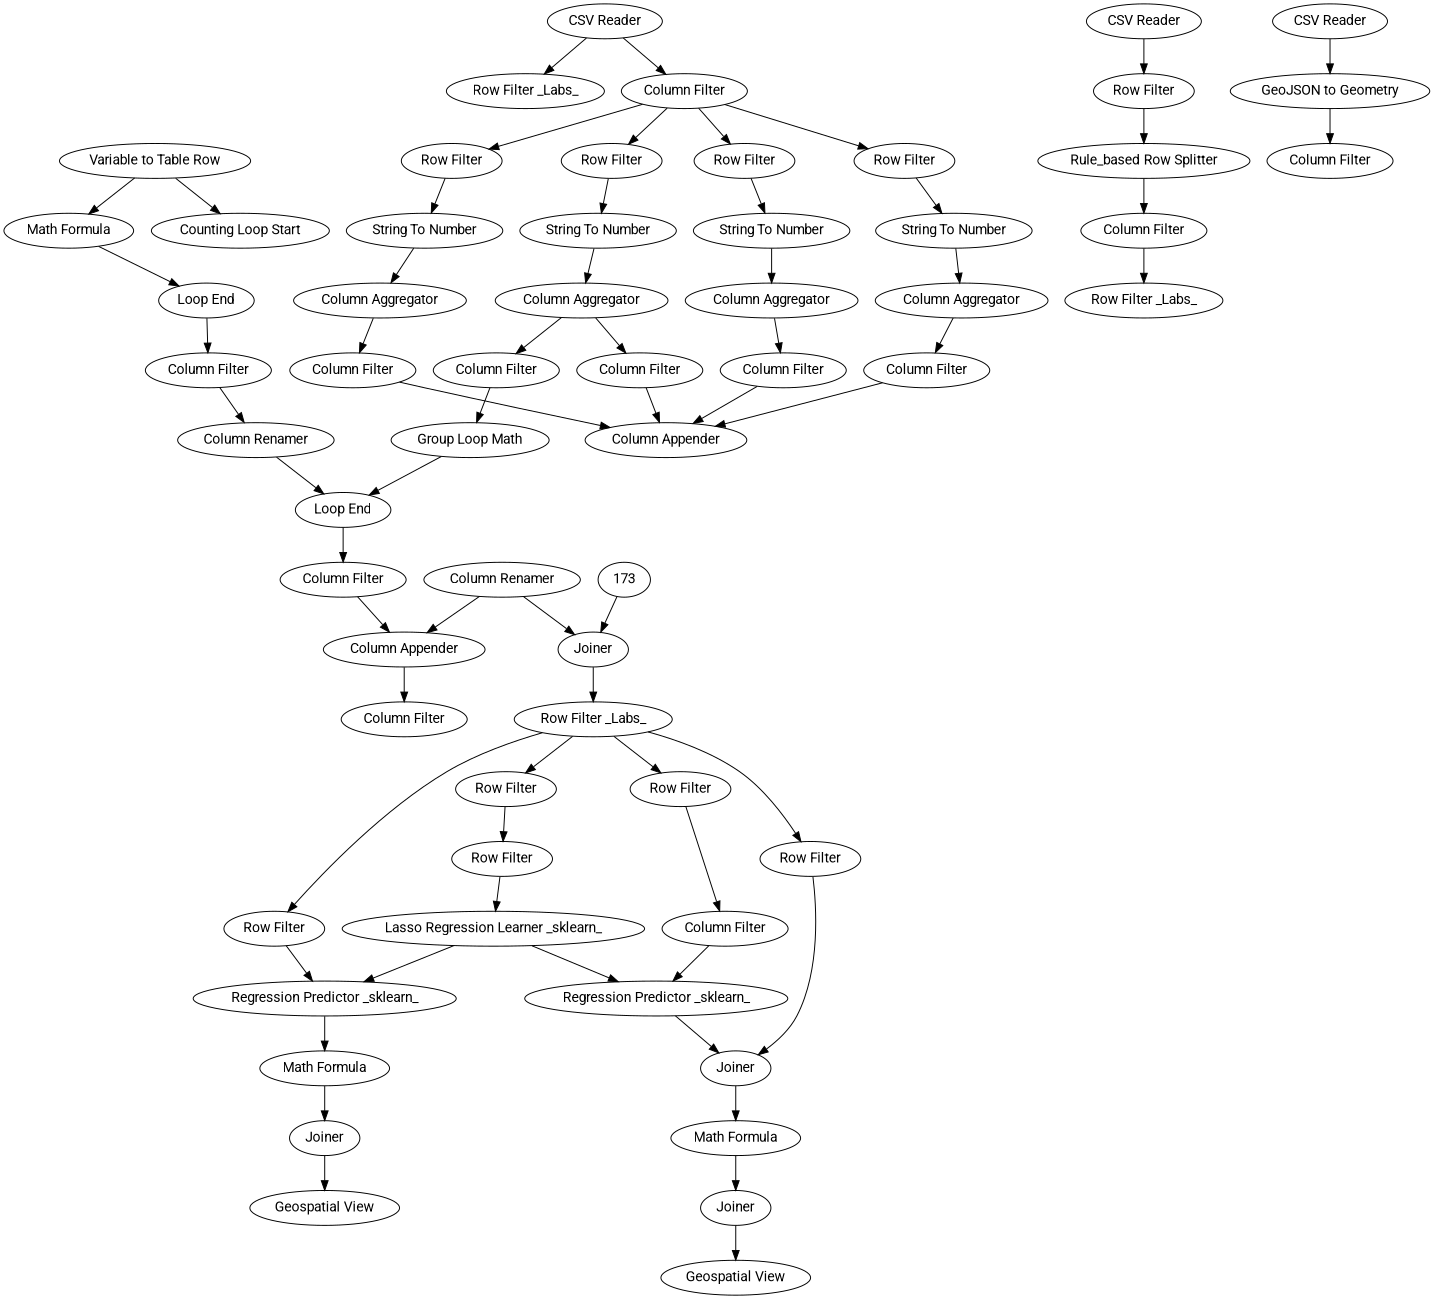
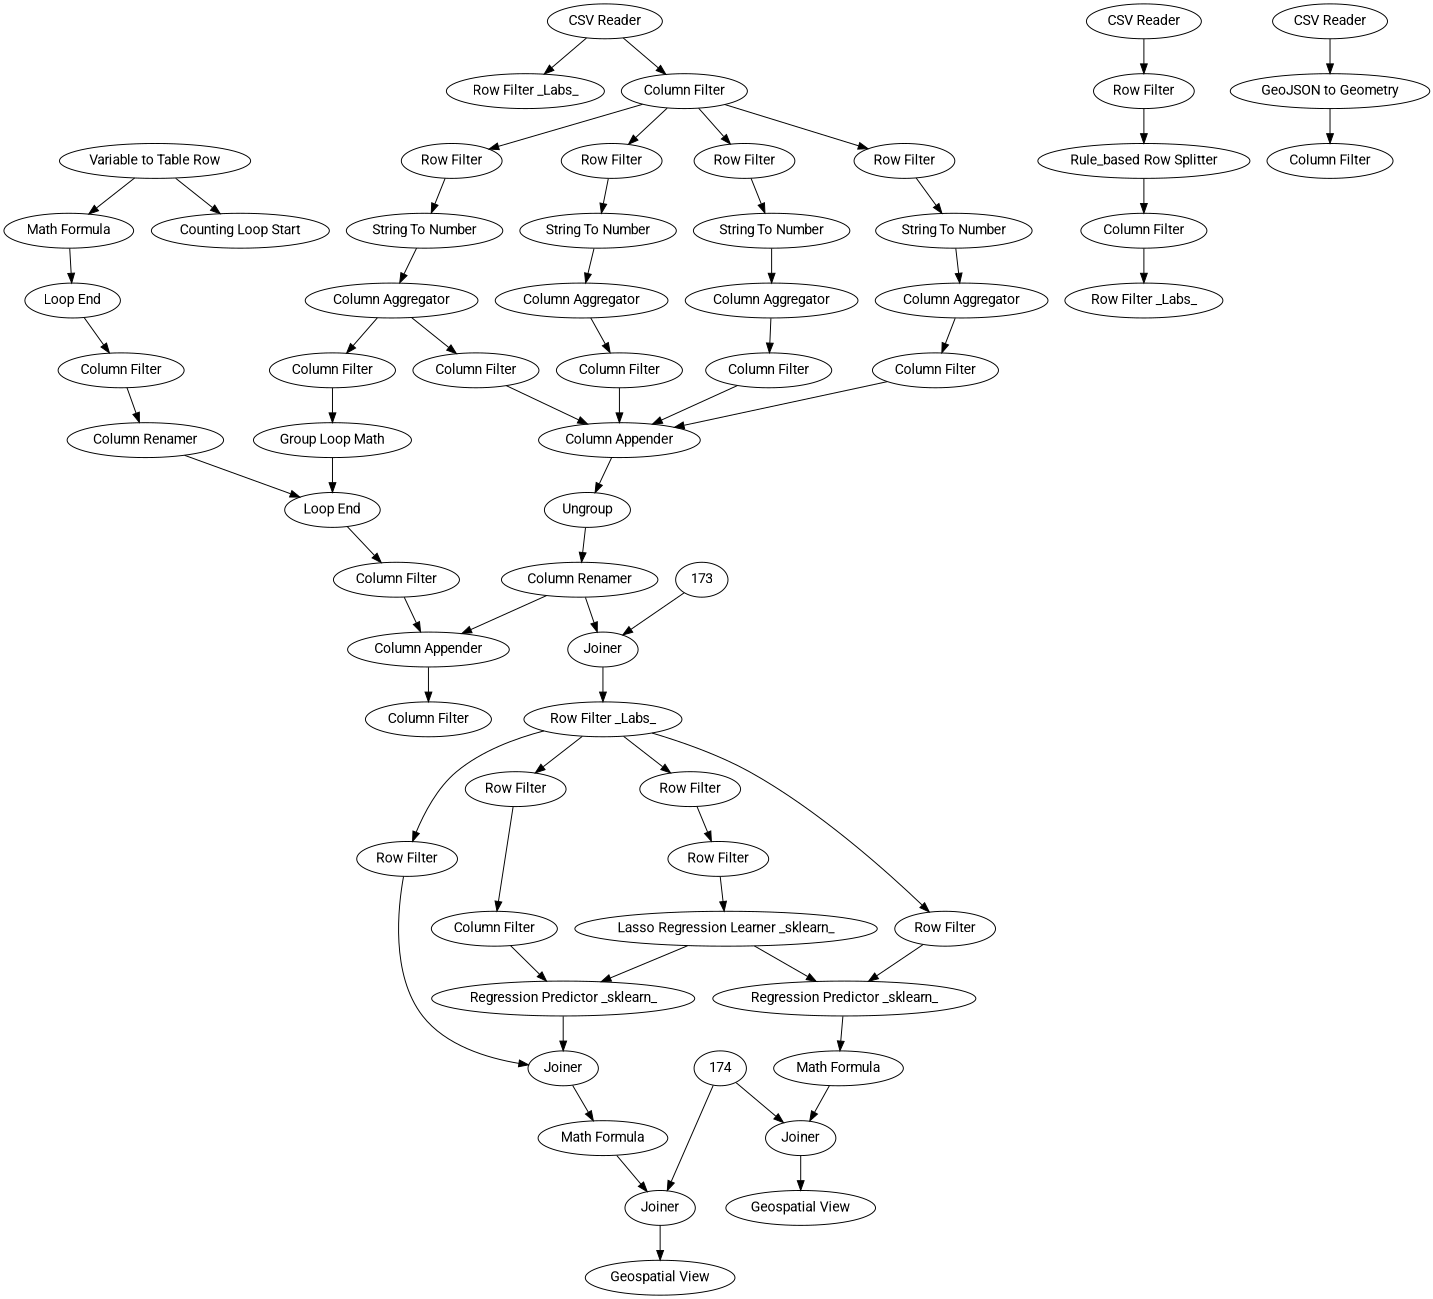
none -> (587, 510)
none -> (720, 1068)
